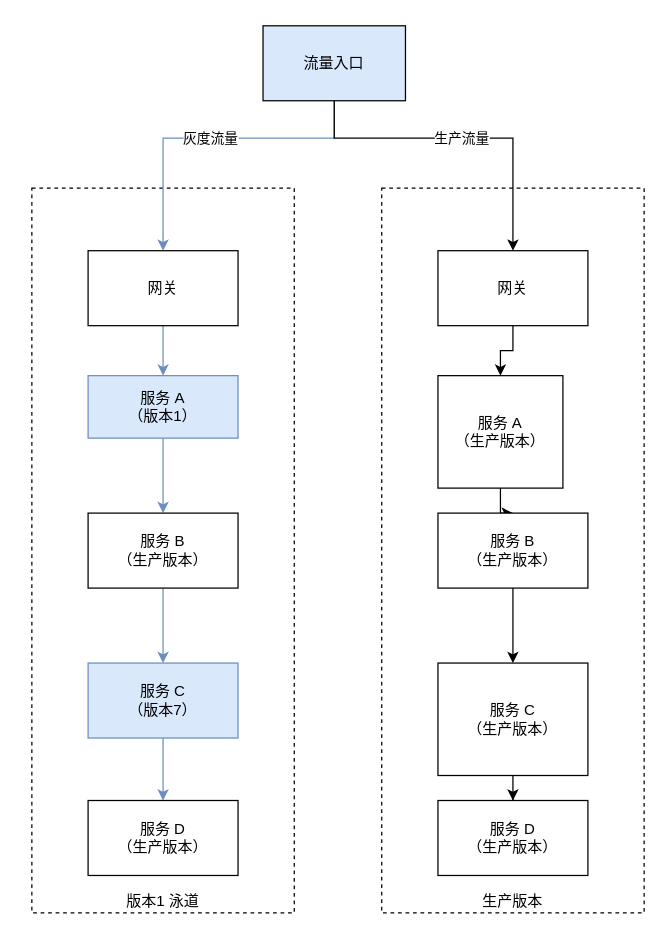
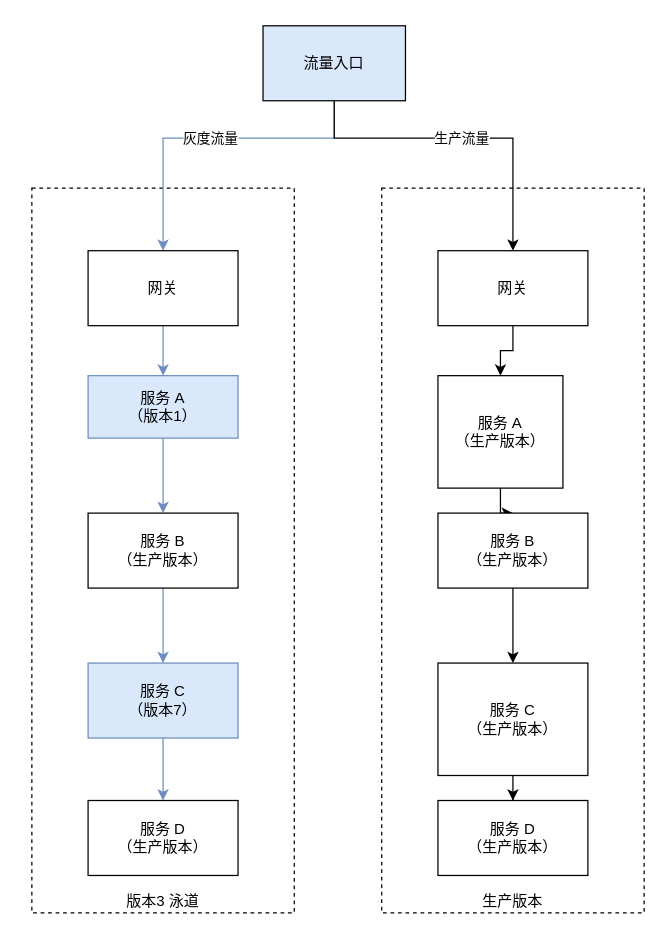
(163, 900) -> (163, 900)
